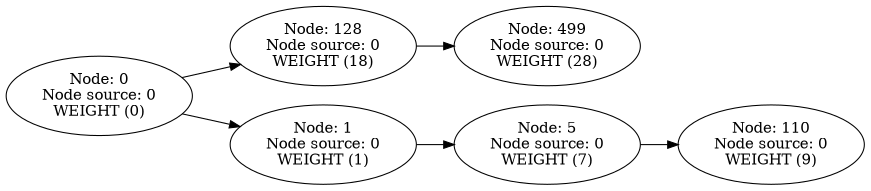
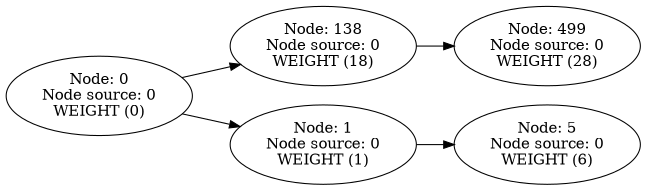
(323, 46) -> (323, 46)
(547, 145) -> (547, 145)
(771, 145) -> none
